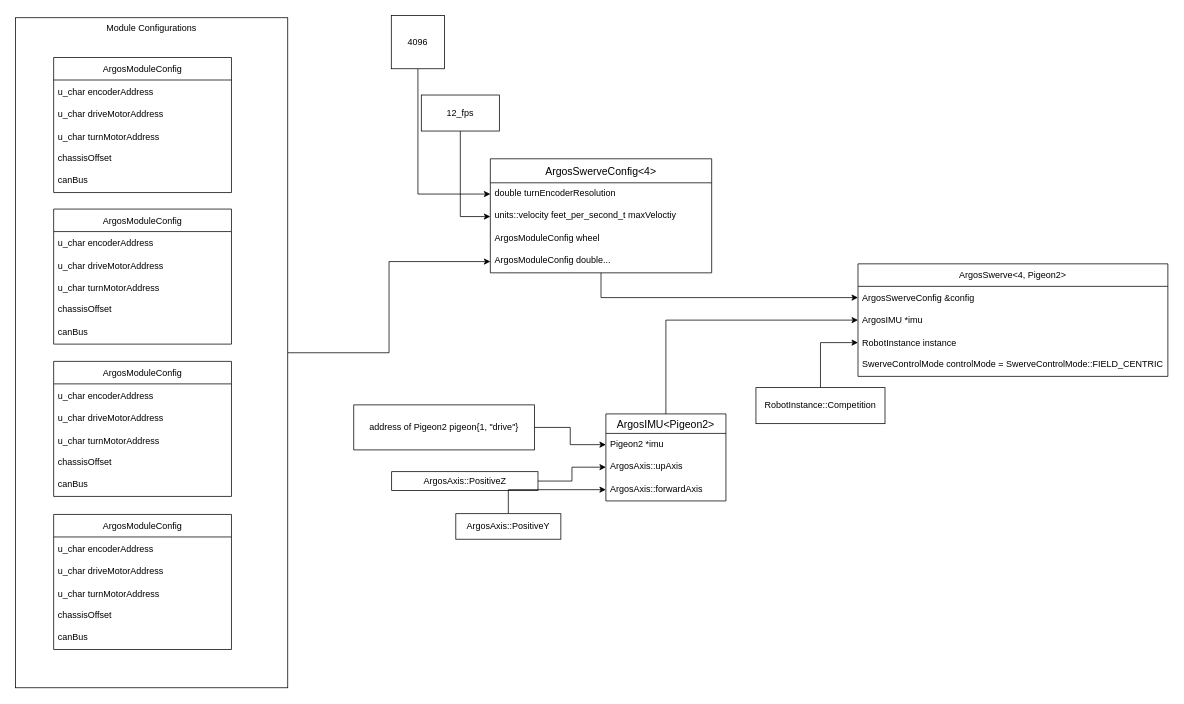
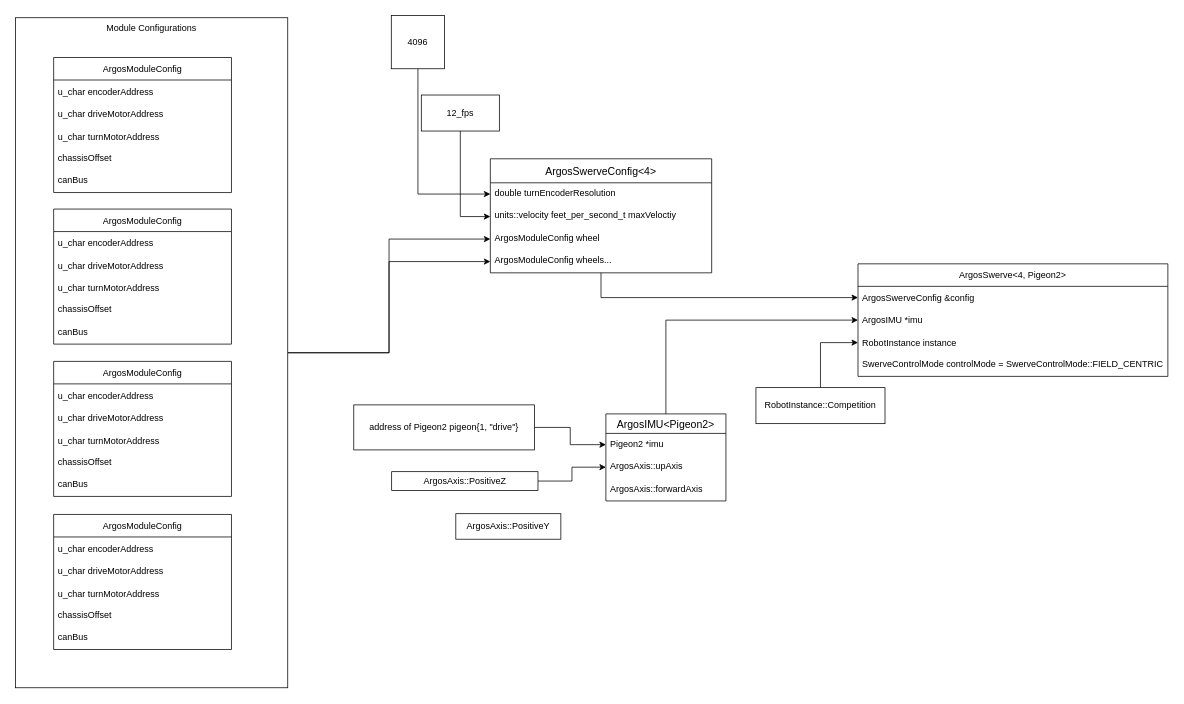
none -> (389, 239)
(554, 260) -> (554, 260)
(542, 489) -> none
